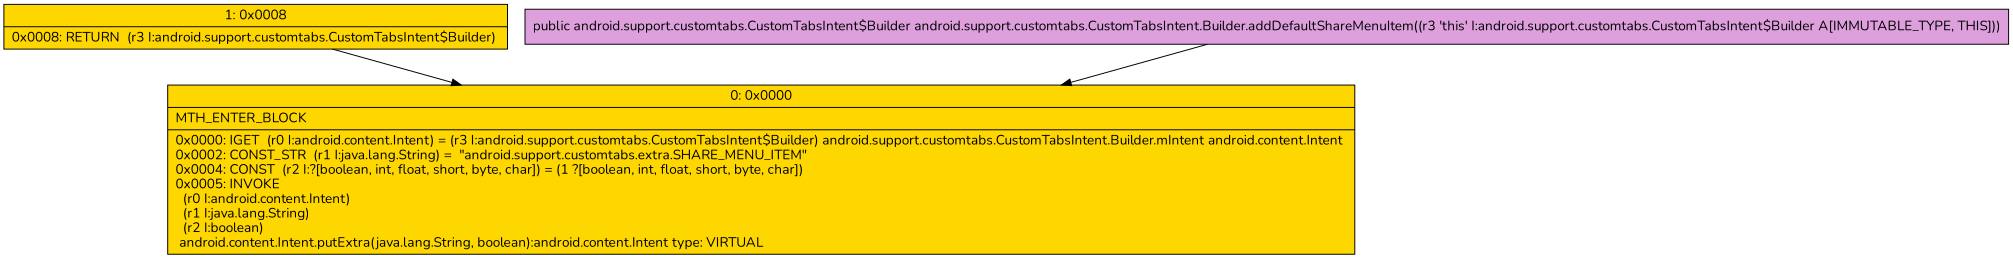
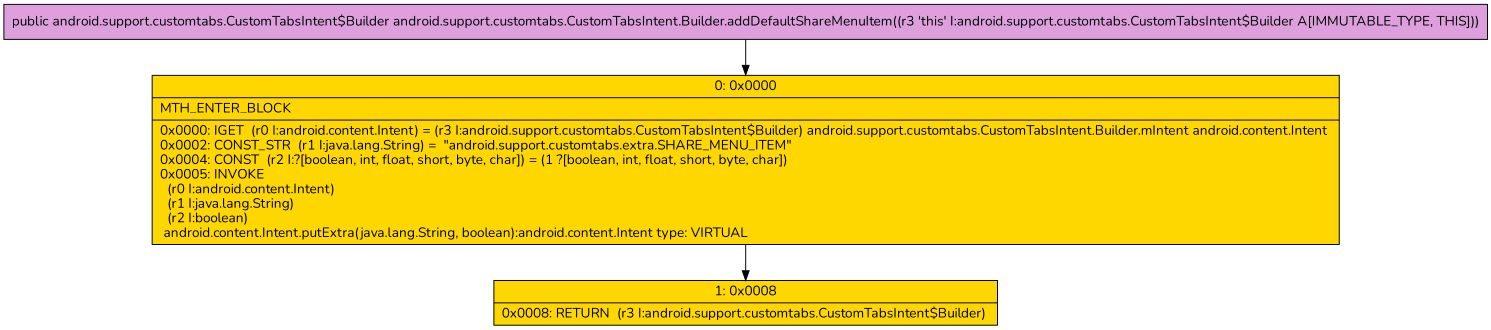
(392, 66) -> (746, 258)
